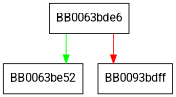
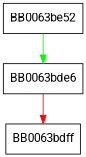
(66, 44) -> (43, 44)
(135, 79) -> (43, 139)
